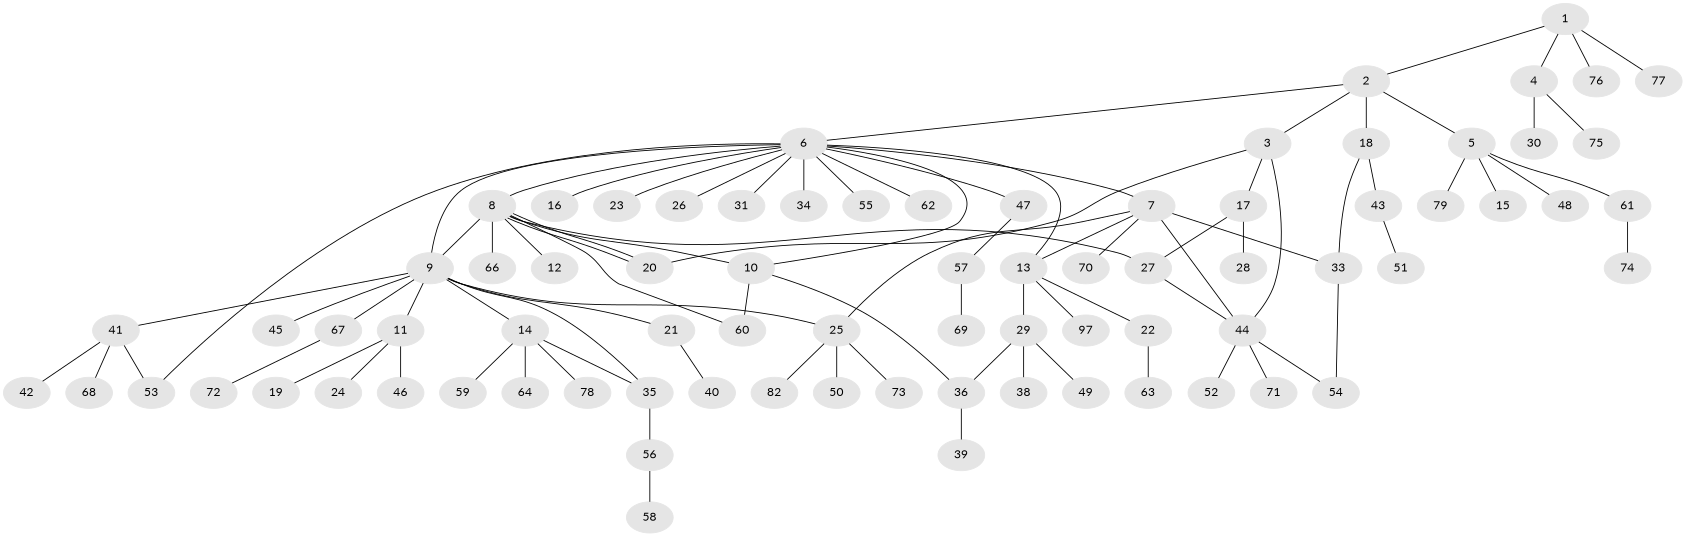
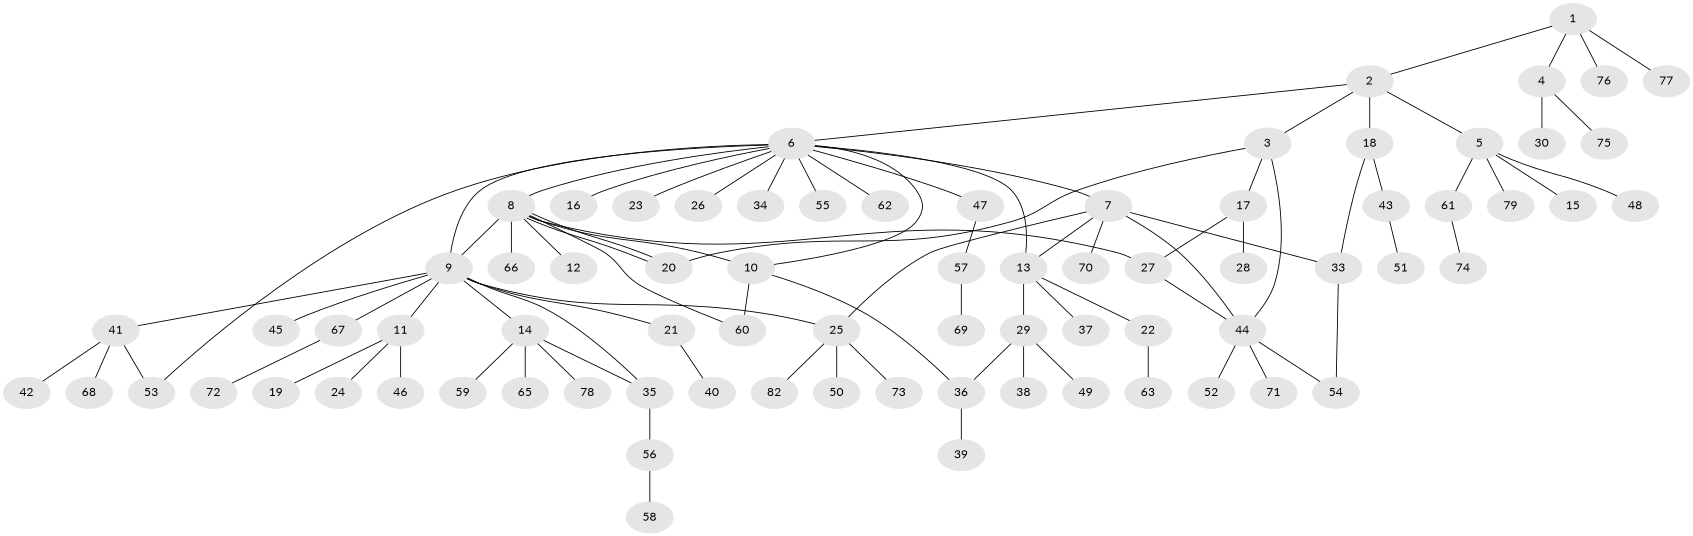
(742, 206) -> none
(1086, 331) -> (1086, 331)
(525, 393) -> (525, 393)
